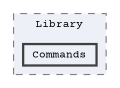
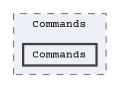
(60, 24) -> (60, 24)
